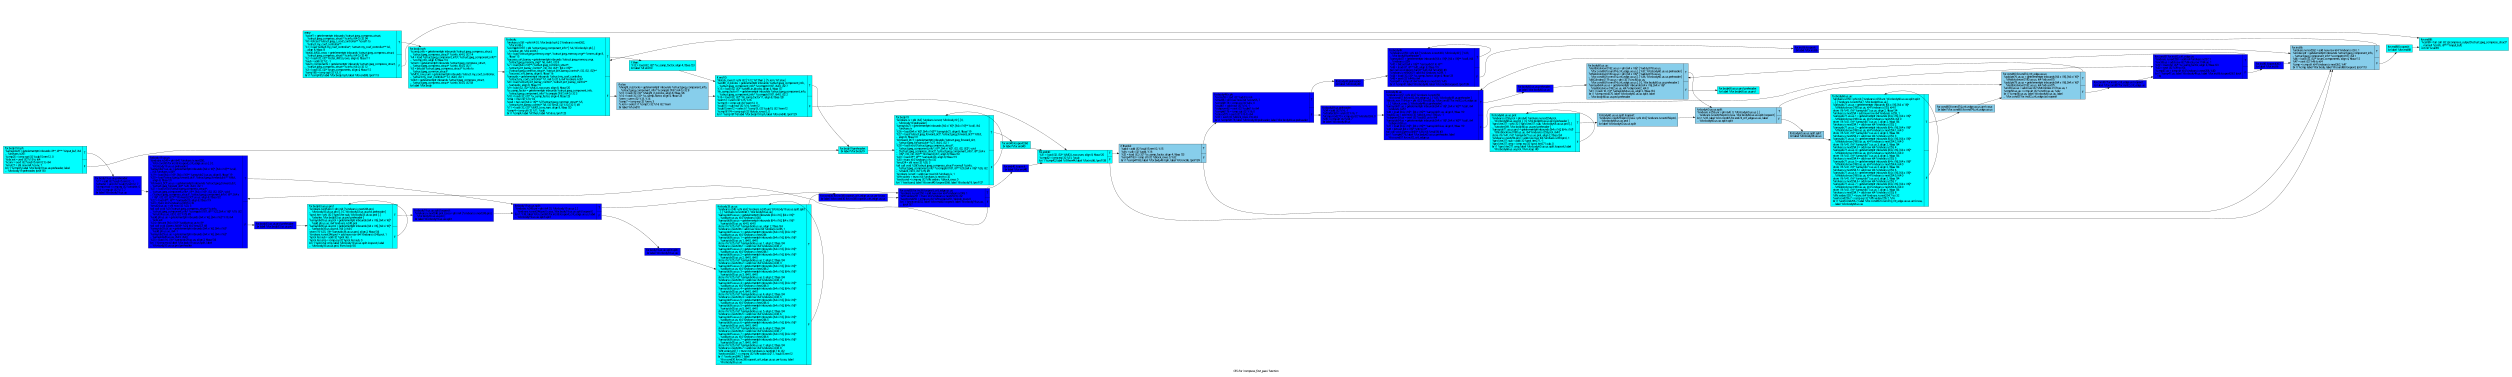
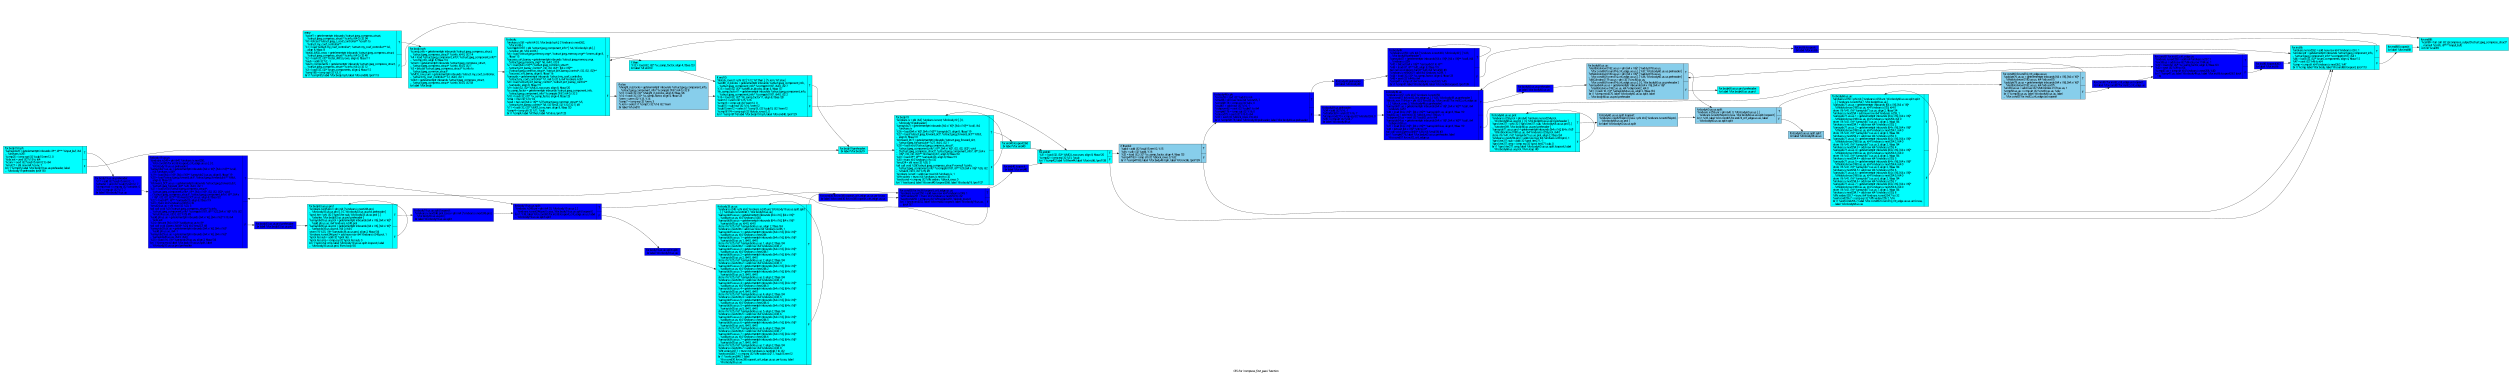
(2335, 58) -> (2335, 58)
(1965, 108) -> none
